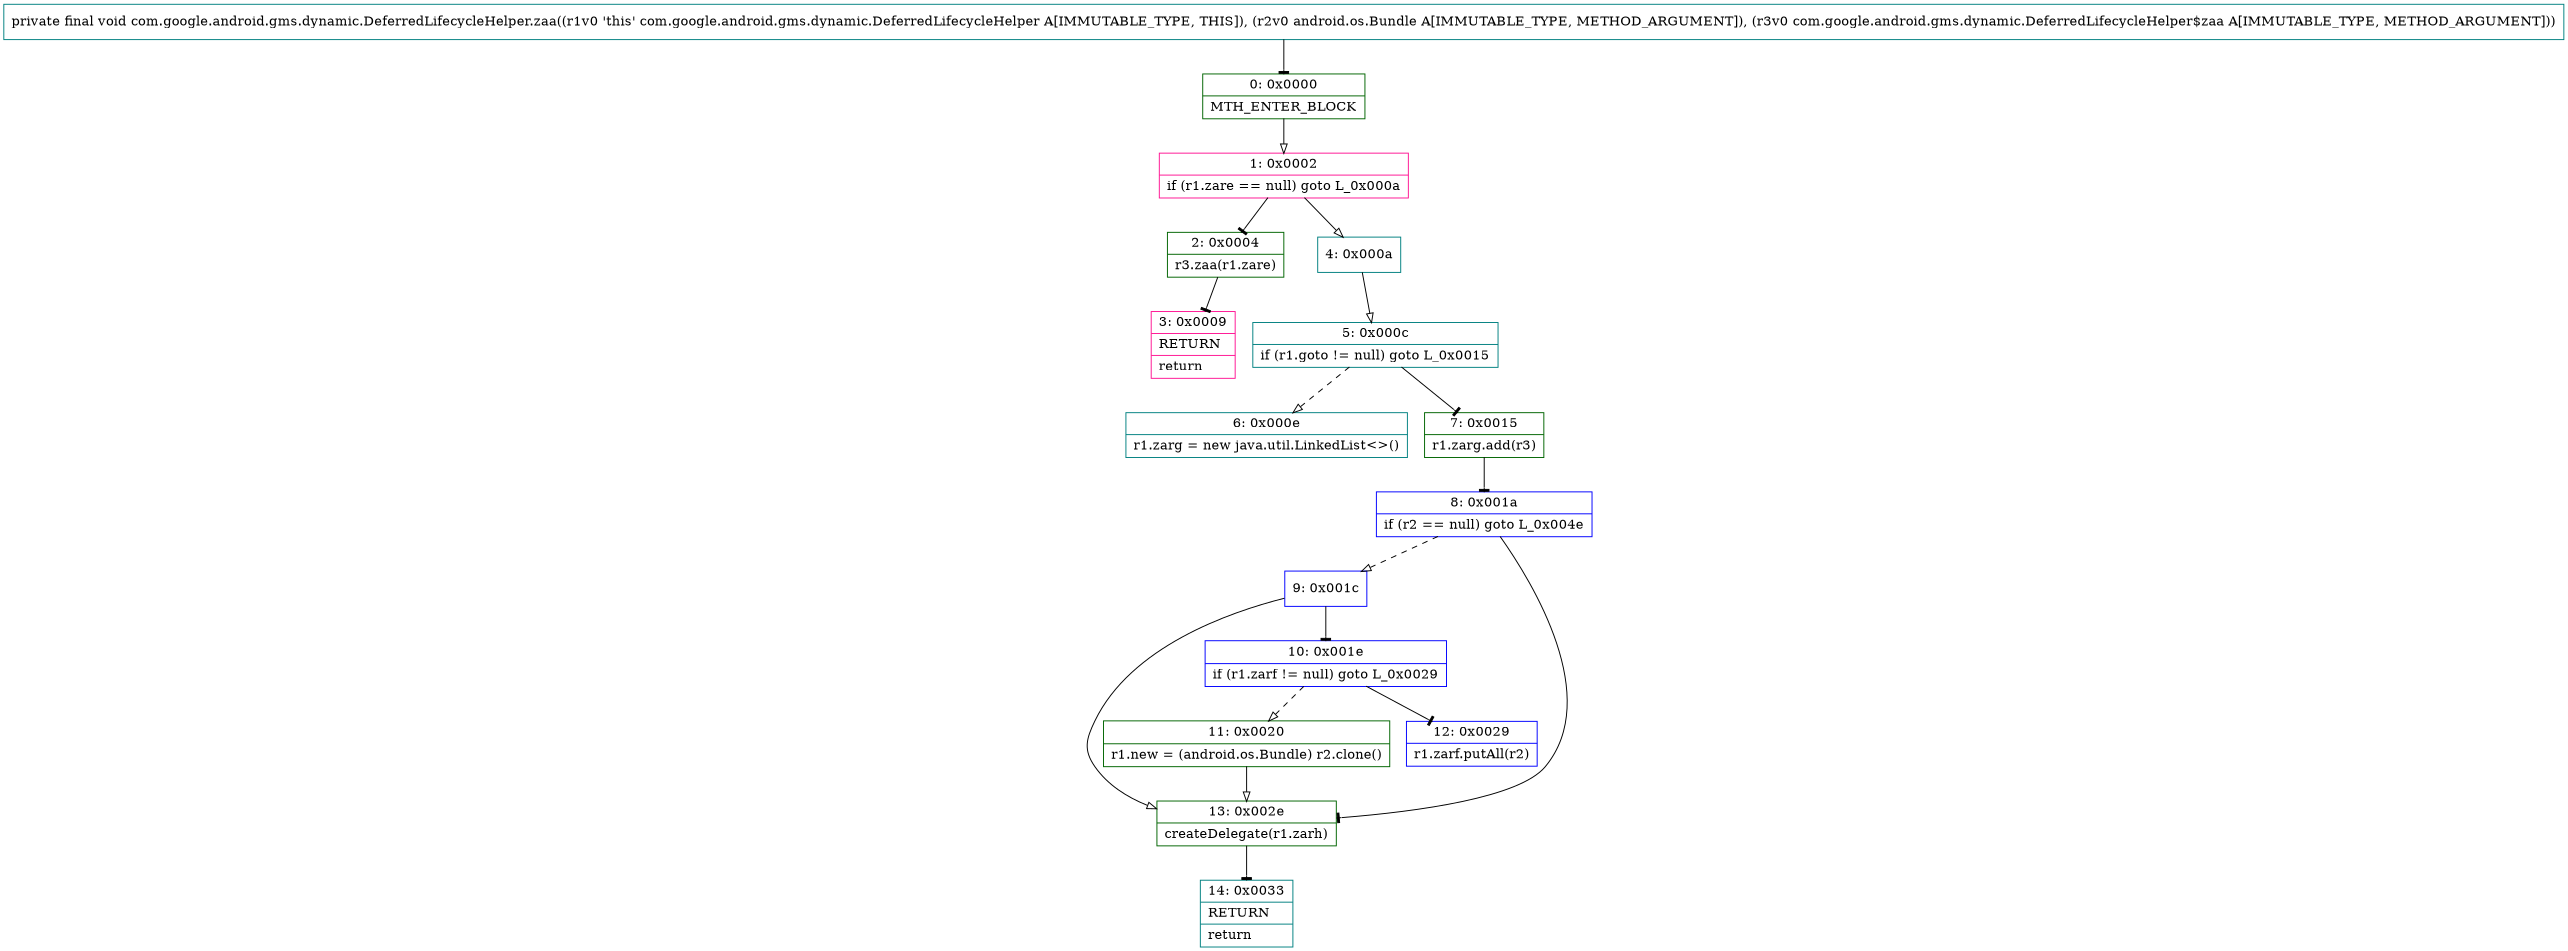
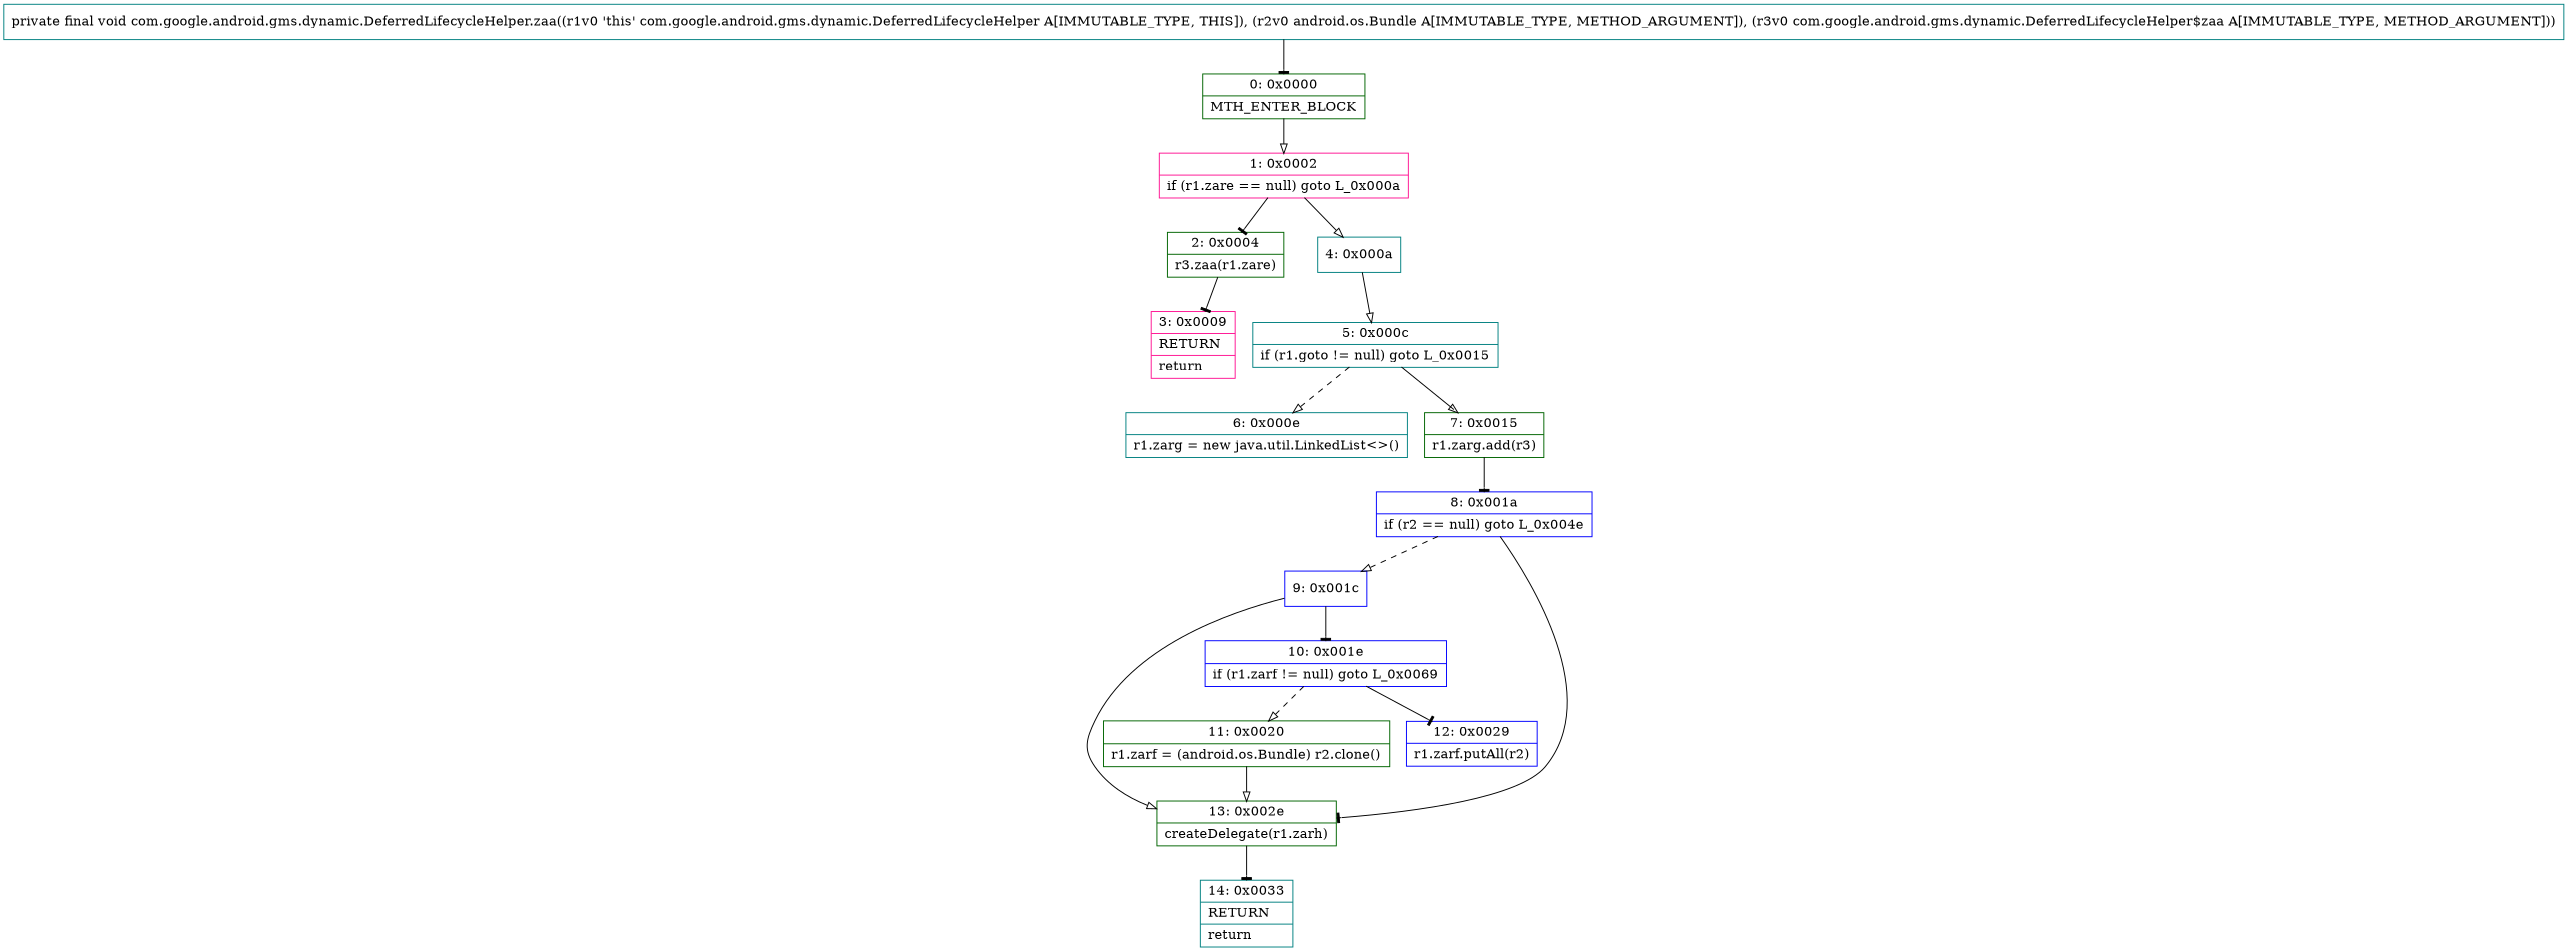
(1428, 388) -> (1428, 388)
(1326, 675) -> (1326, 675)
(1247, 755) -> (1246, 755)
